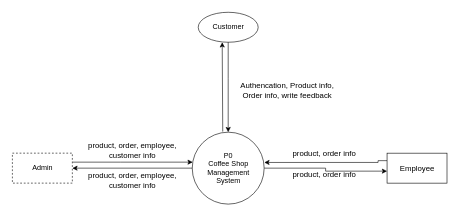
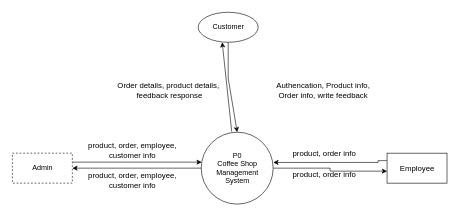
none -> (168, 90)
(288, 90) -> (324, 90)
(228, 168) -> (237, 168)
